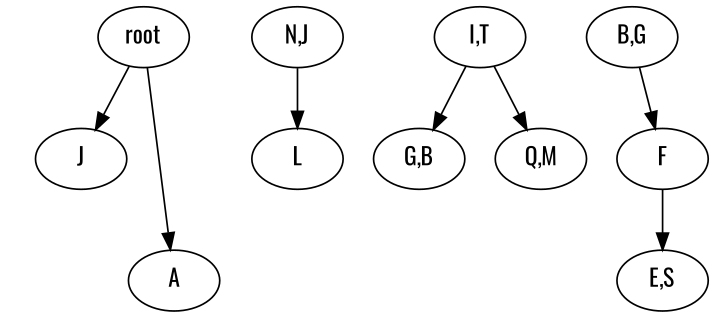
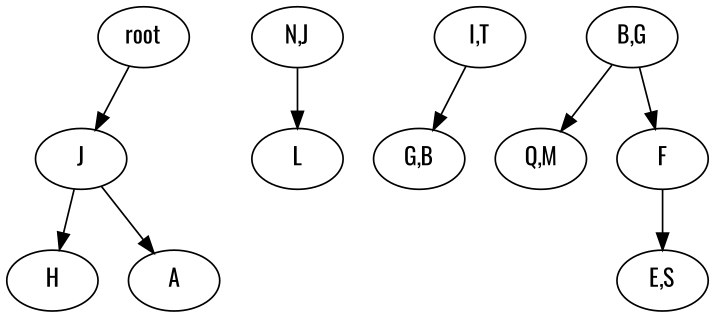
(507, 90) -> (592, 91)
(158, 150) -> (122, 213)
none -> (52, 281)
